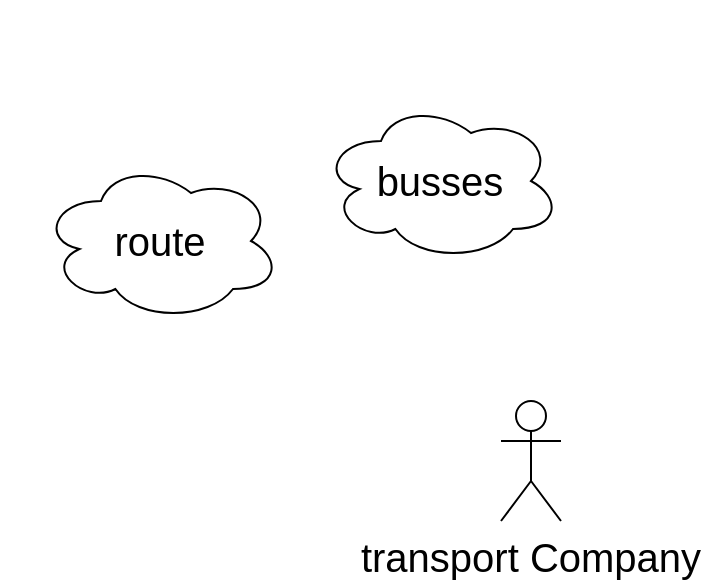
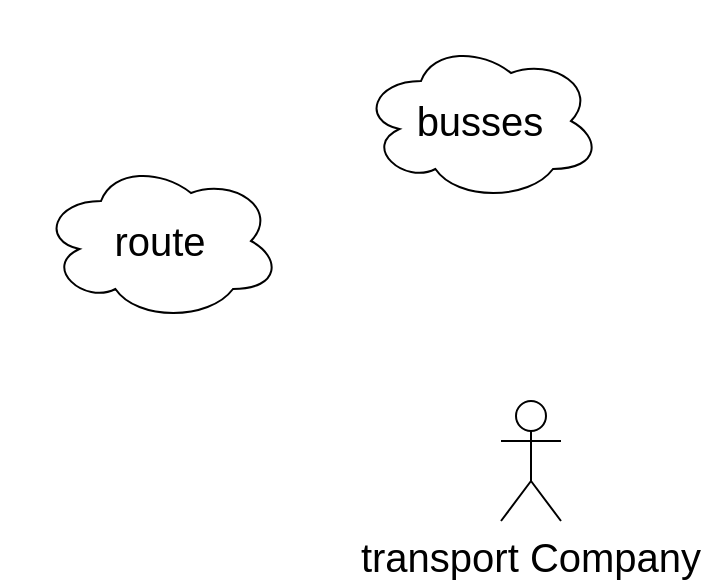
(441, 181) -> (481, 121)
